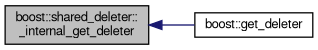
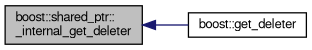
(77, 25) -> (74, 25)
